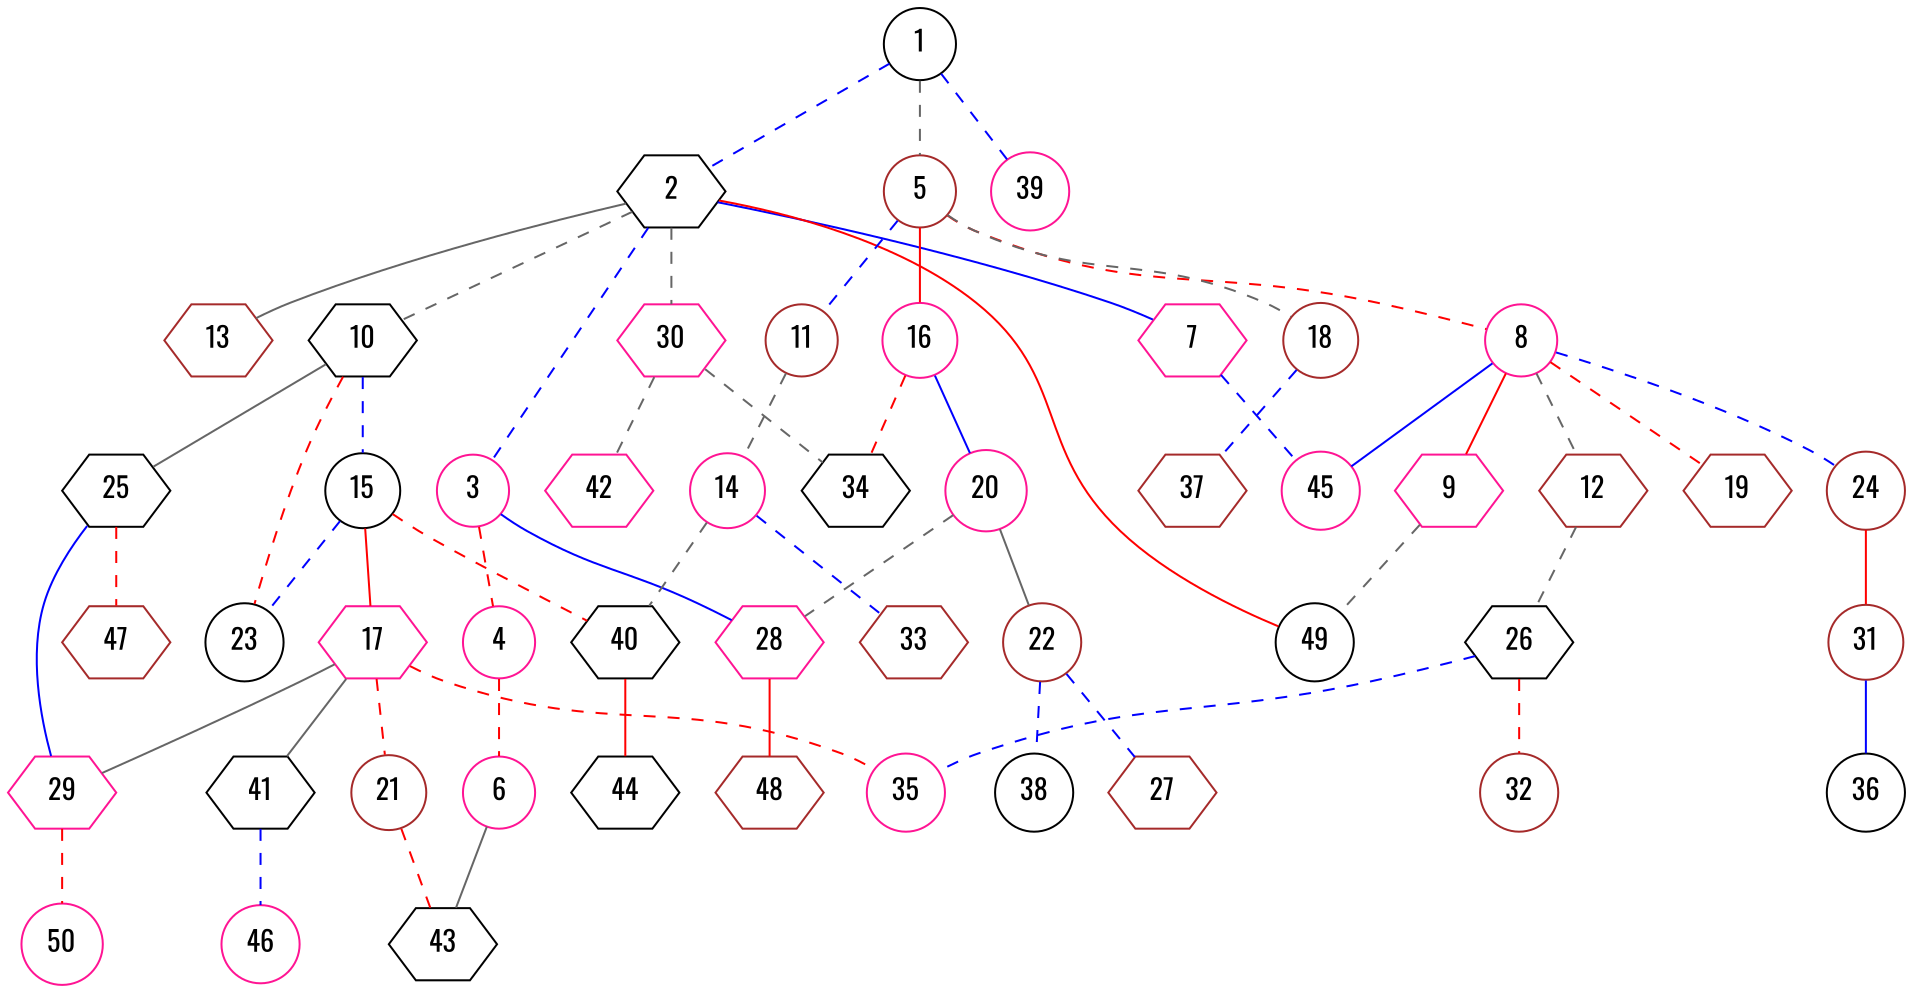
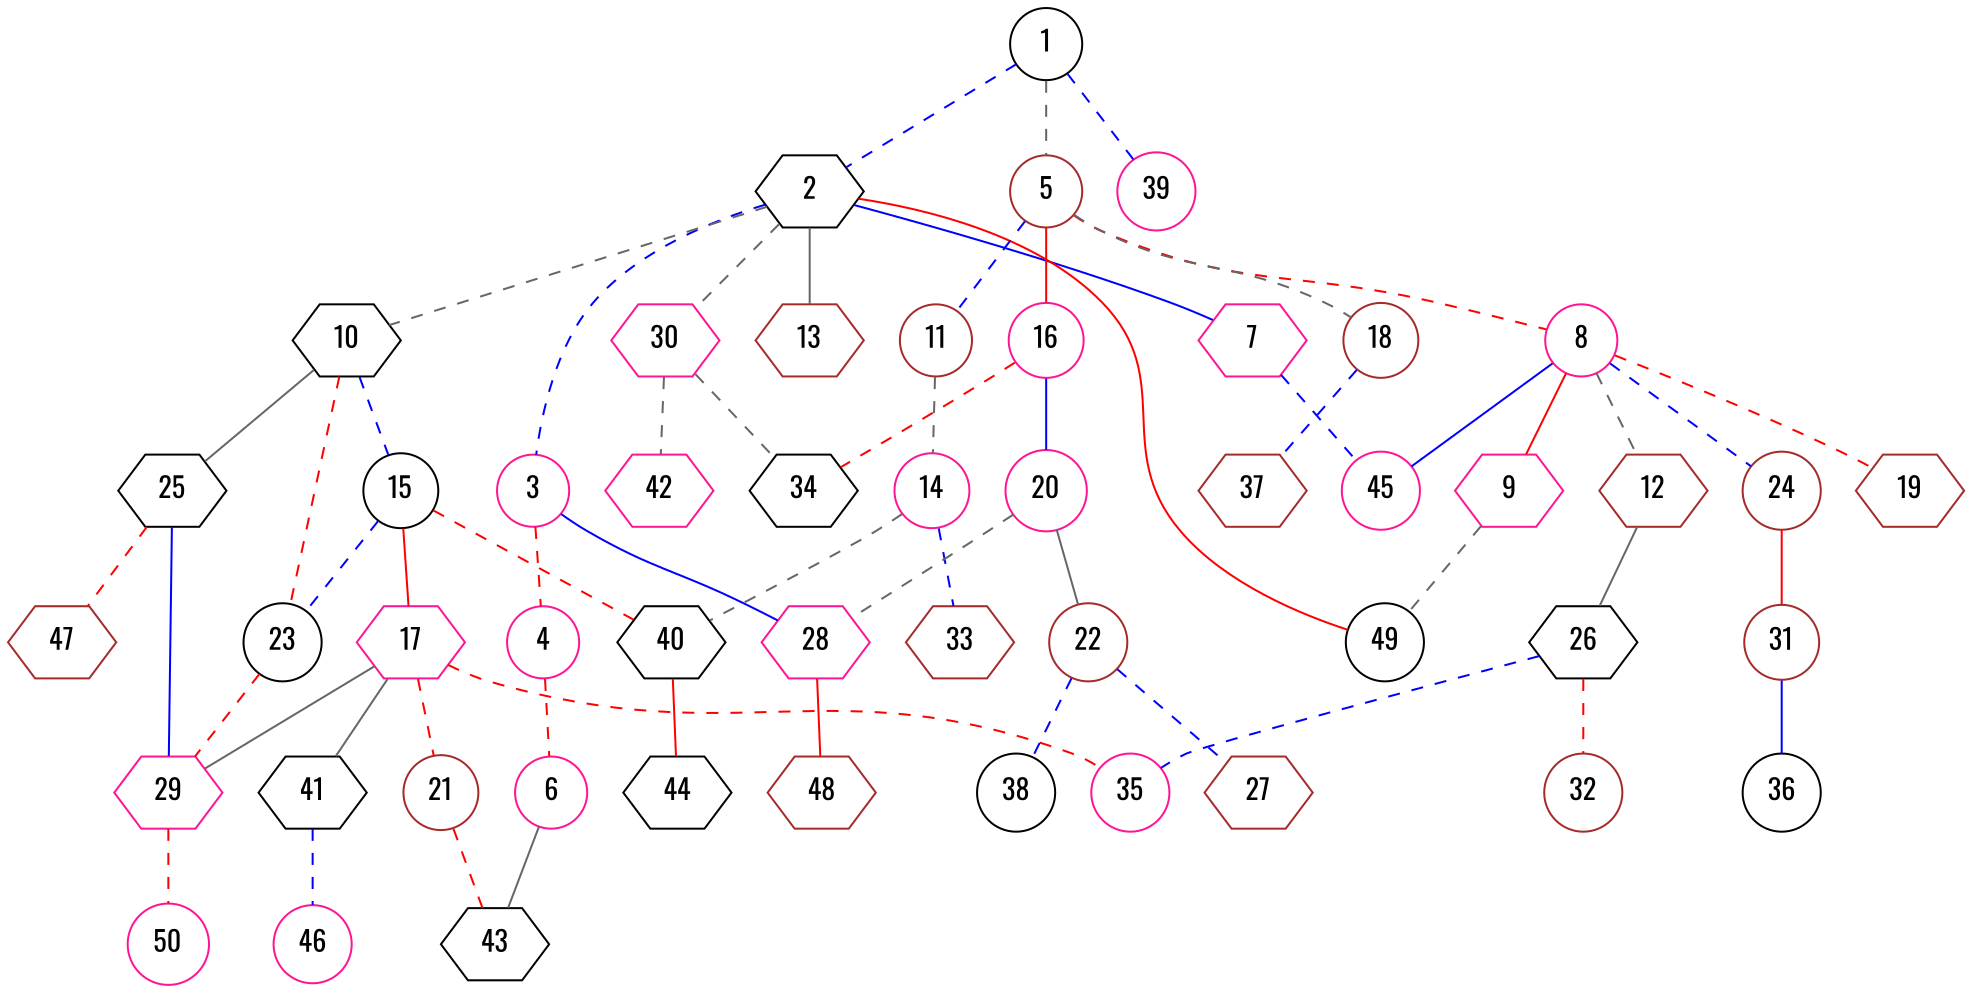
(1556, 566) -> (1618, 566)
none -> (227, 715)
